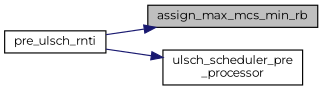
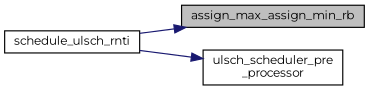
(233, 16) -> (273, 16)
(55, 42) -> (72, 42)
